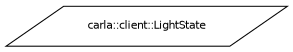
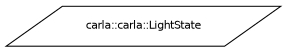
(147, 26) -> (143, 26)
